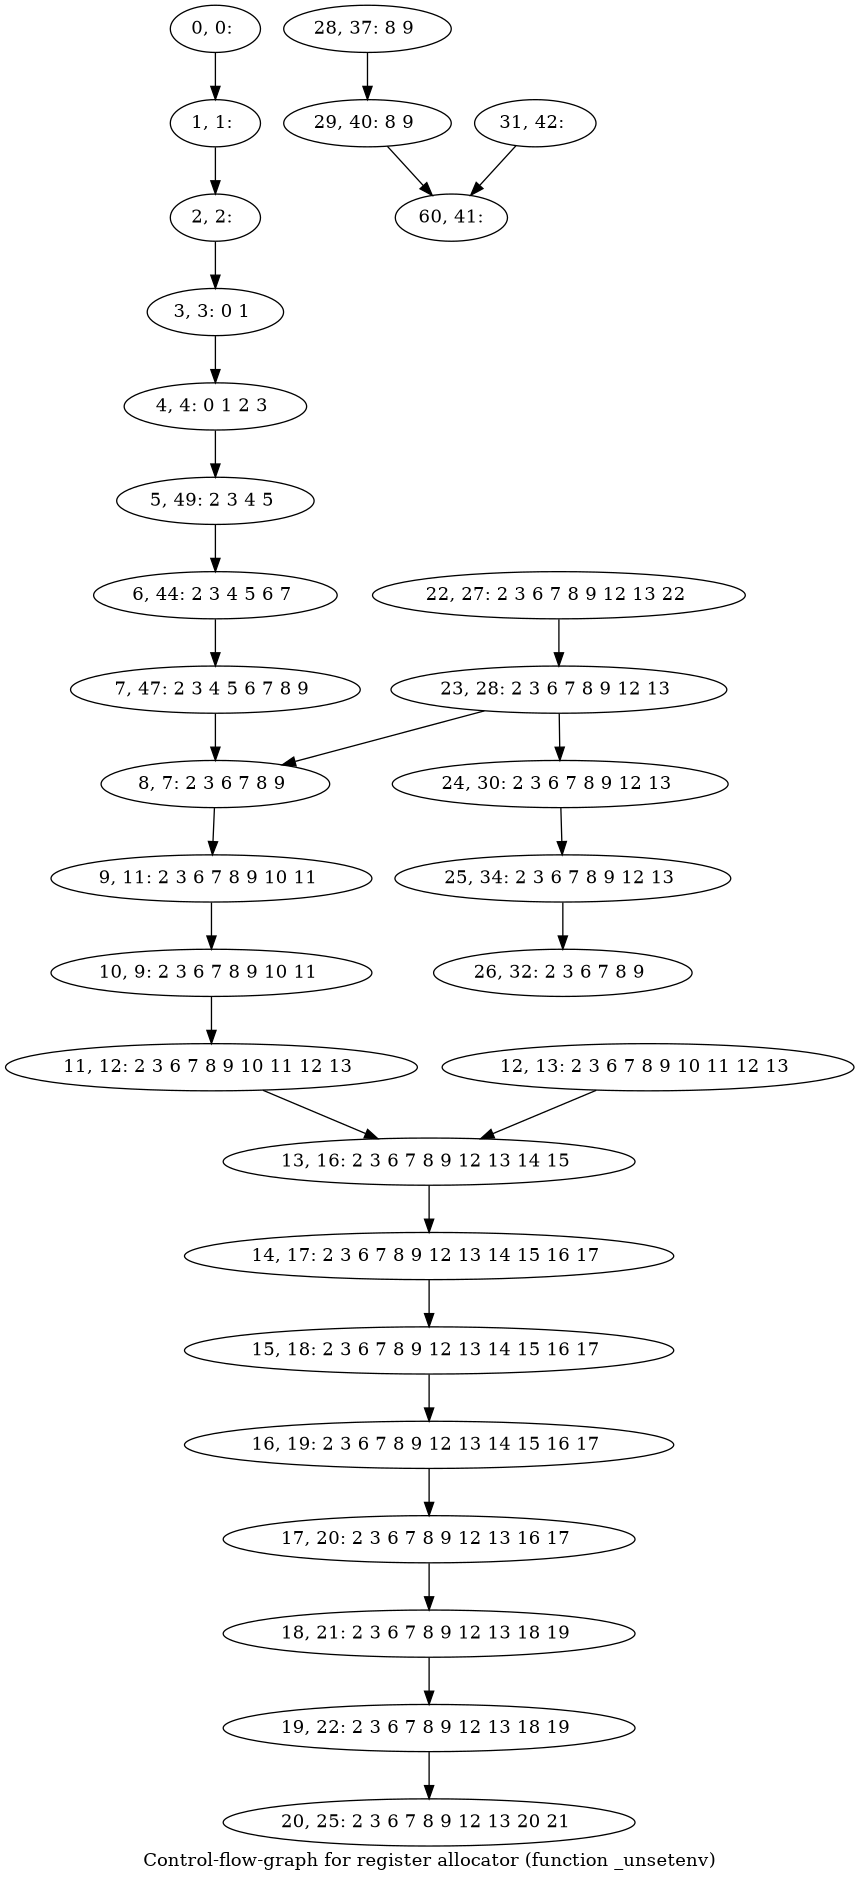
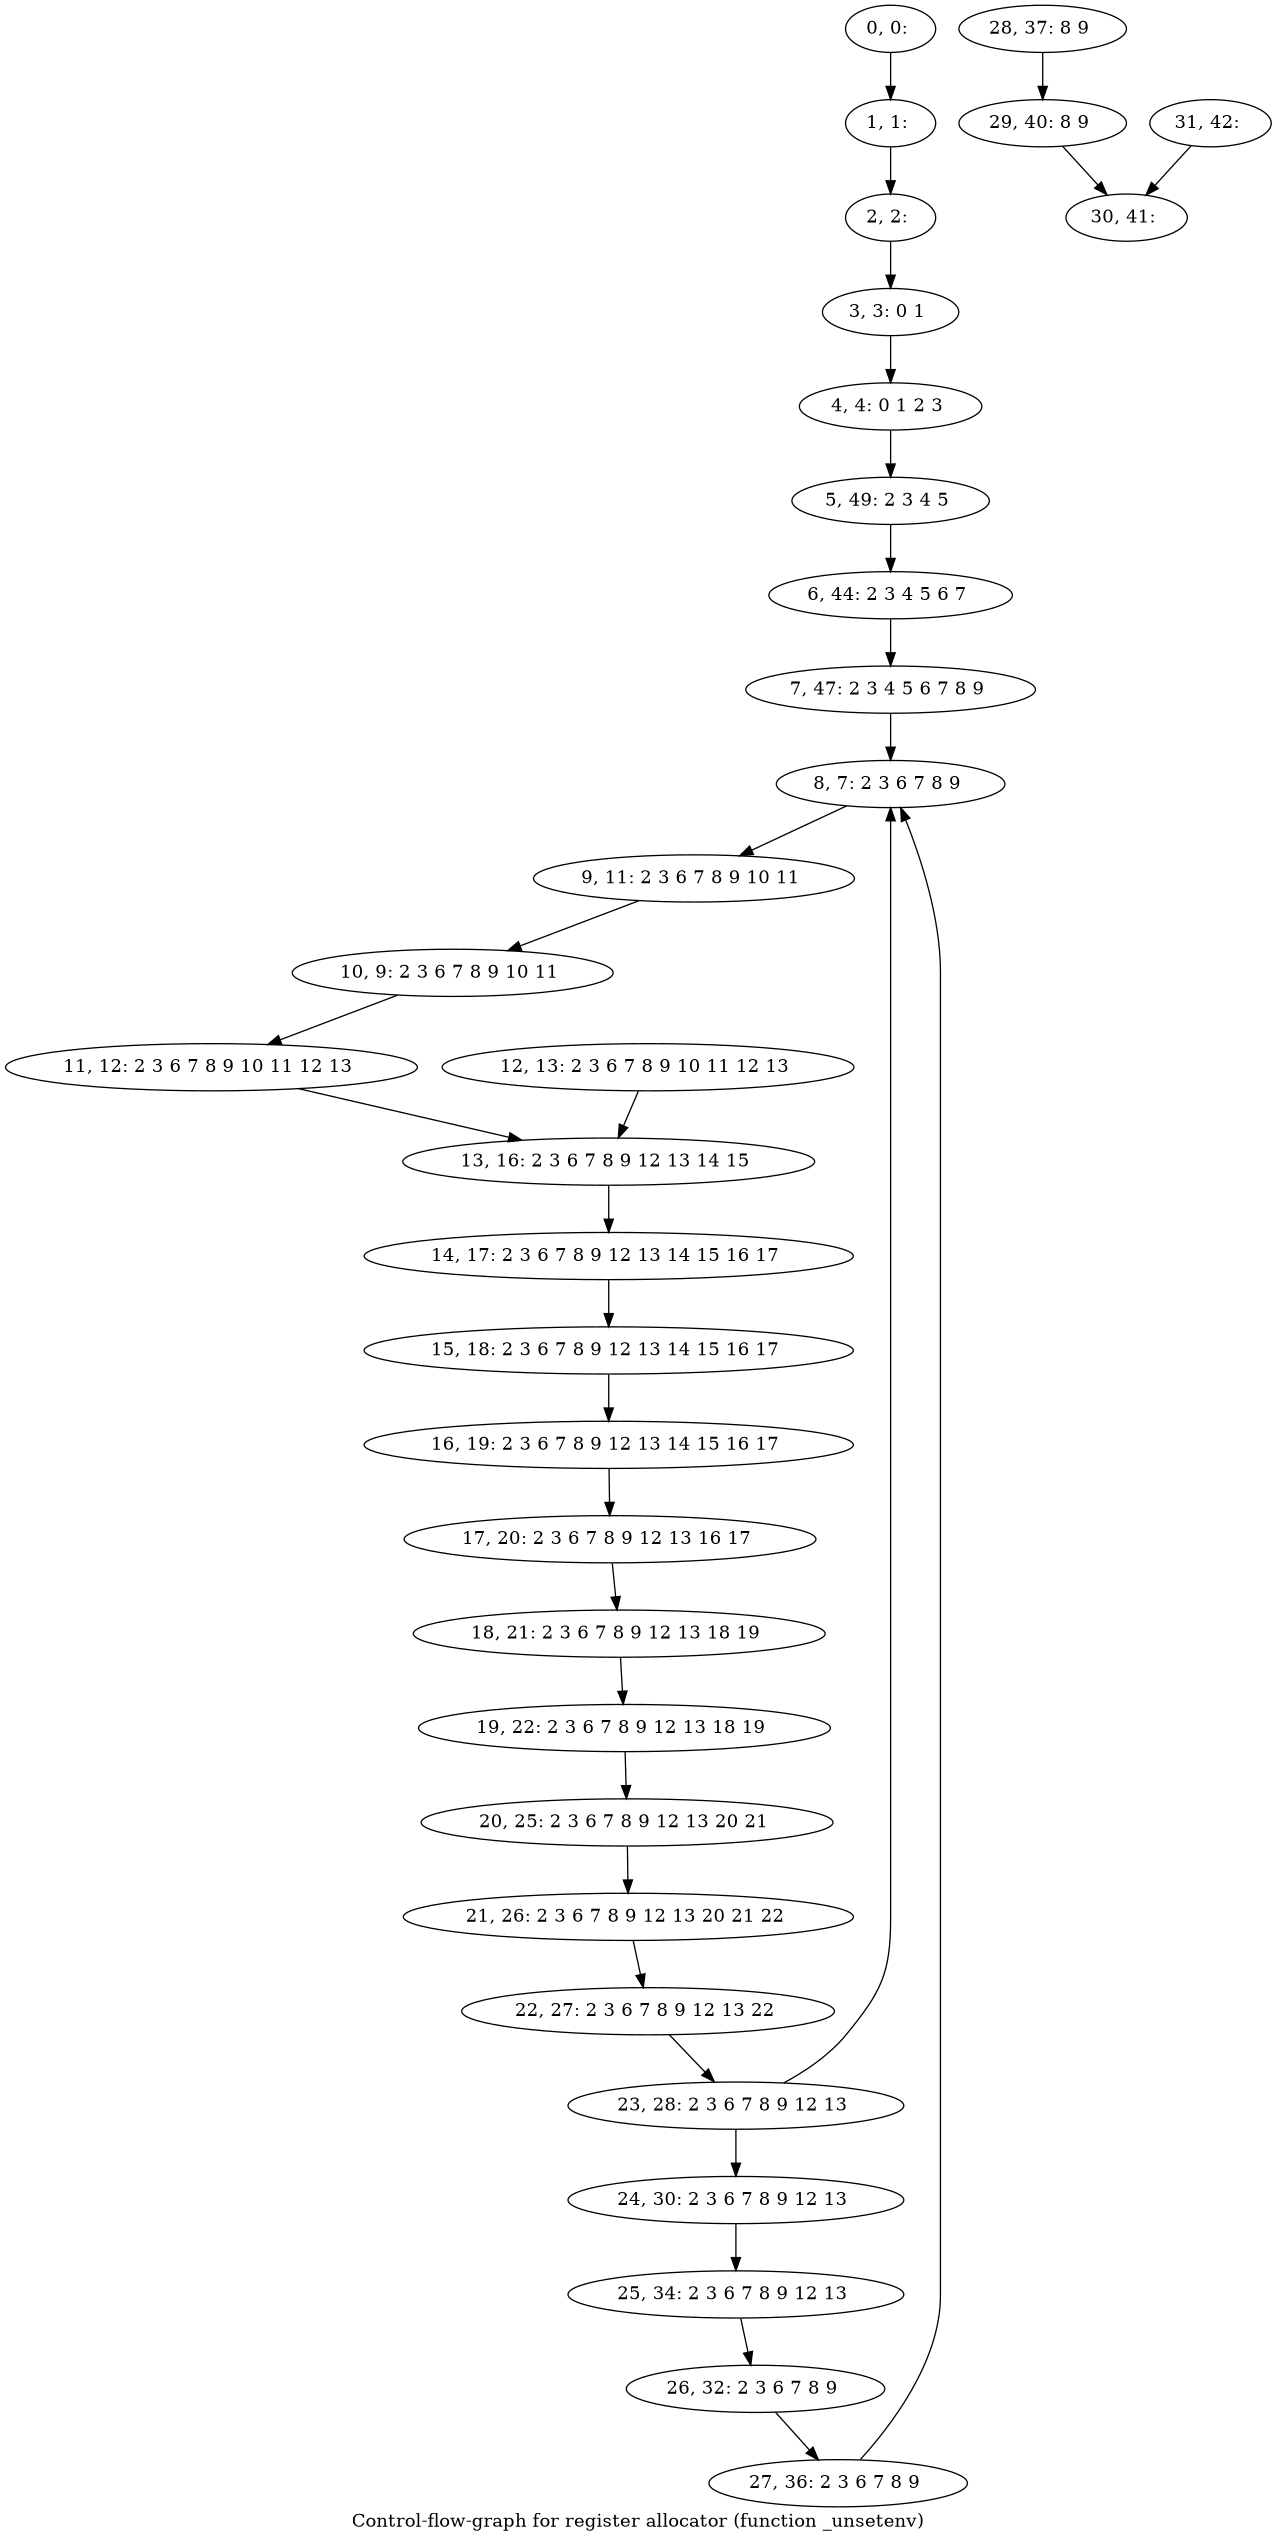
(451, 218) -> (1127, 218)
none -> (628, 1917)
none -> (838, 2483)
